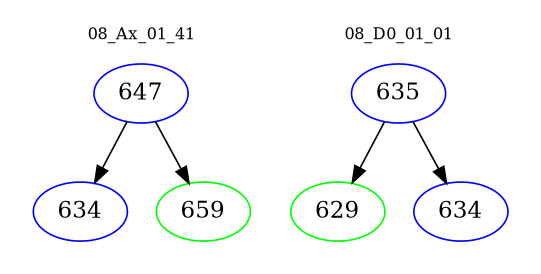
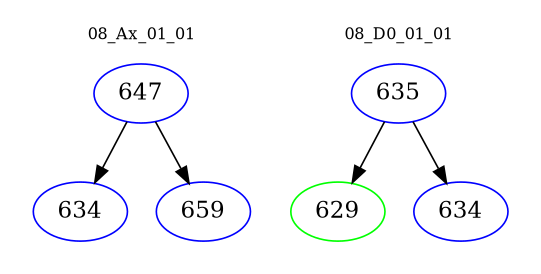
(142, 35) -> (142, 35)
(203, 212) -> (203, 212)
